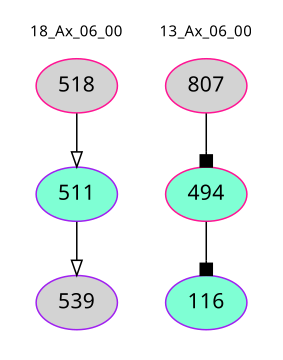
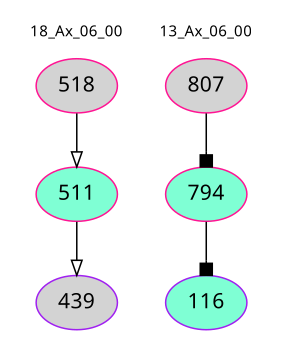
(77, 194) -> (77, 194)
(206, 194) -> (206, 194)
(77, 303) -> (77, 303)
